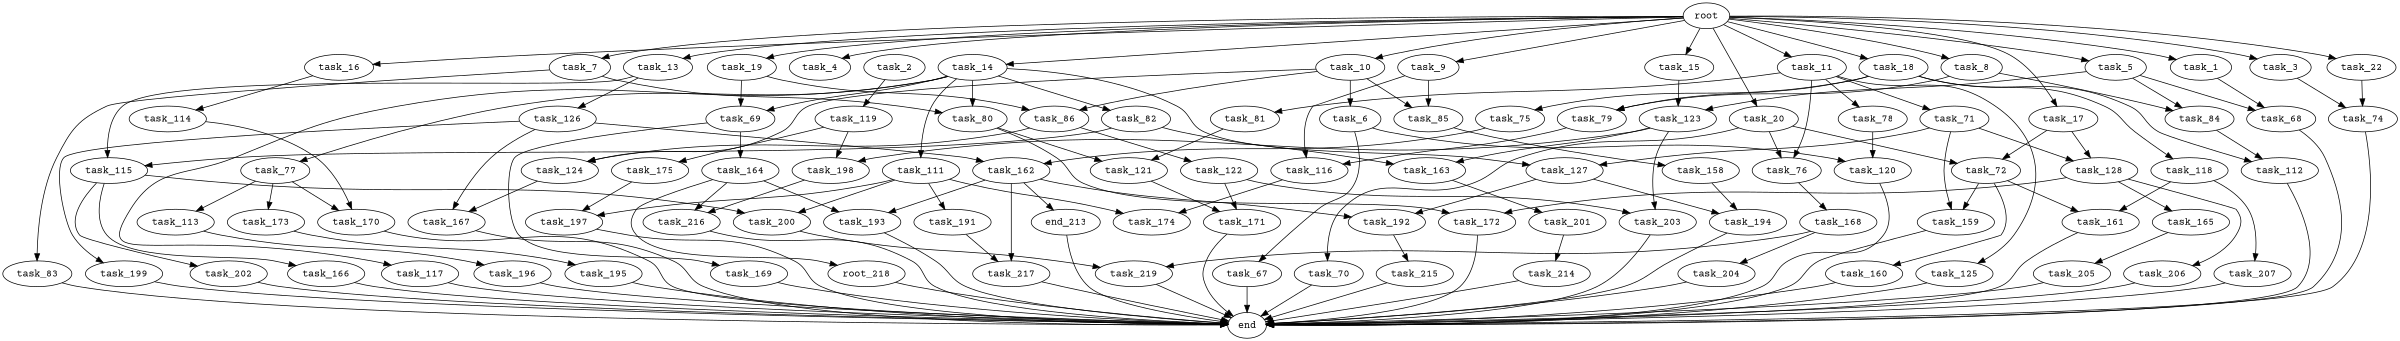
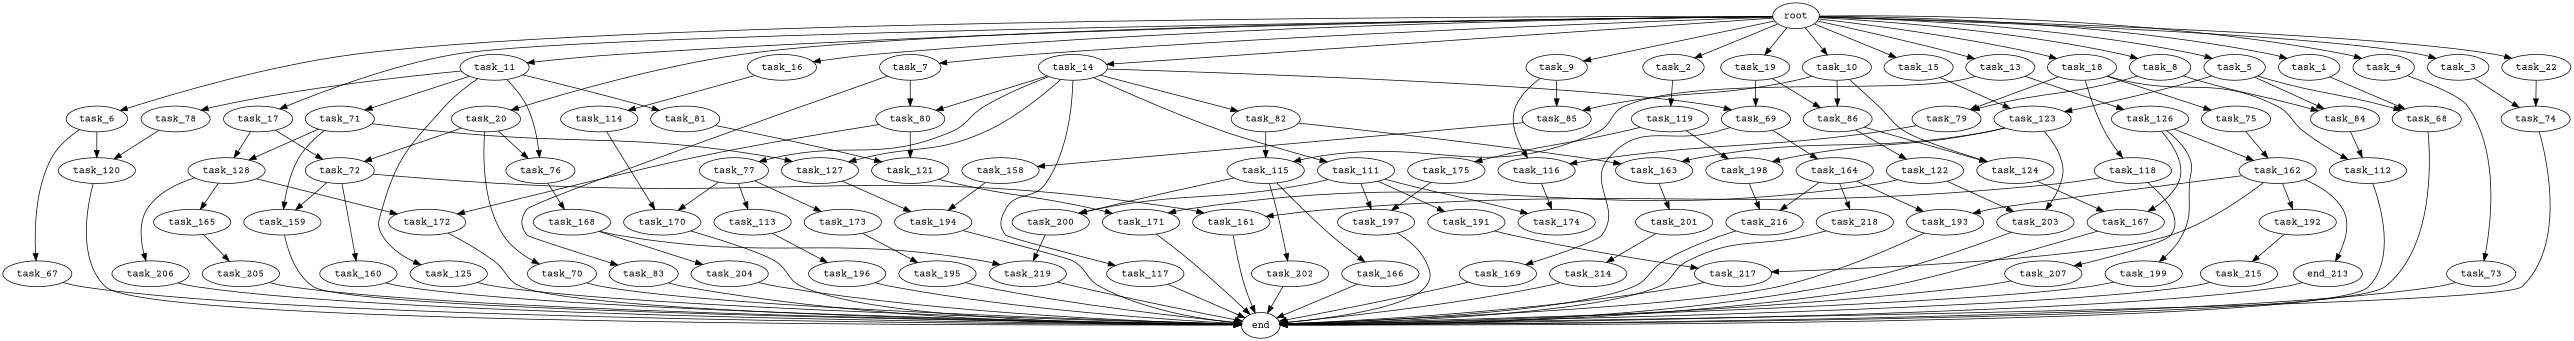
none -> (1740, 40)
(1350, 89) -> (946, 25)
(1496, 191) -> none
(867, 274) -> (1855, 222)
none -> (2481, 274)
